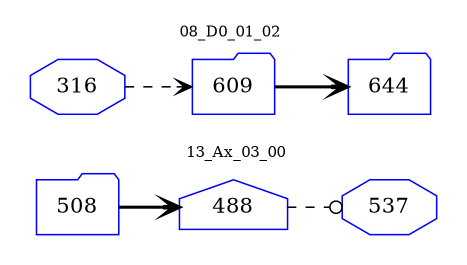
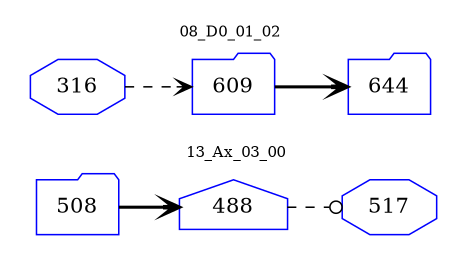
(389, 207) -> (389, 207)
